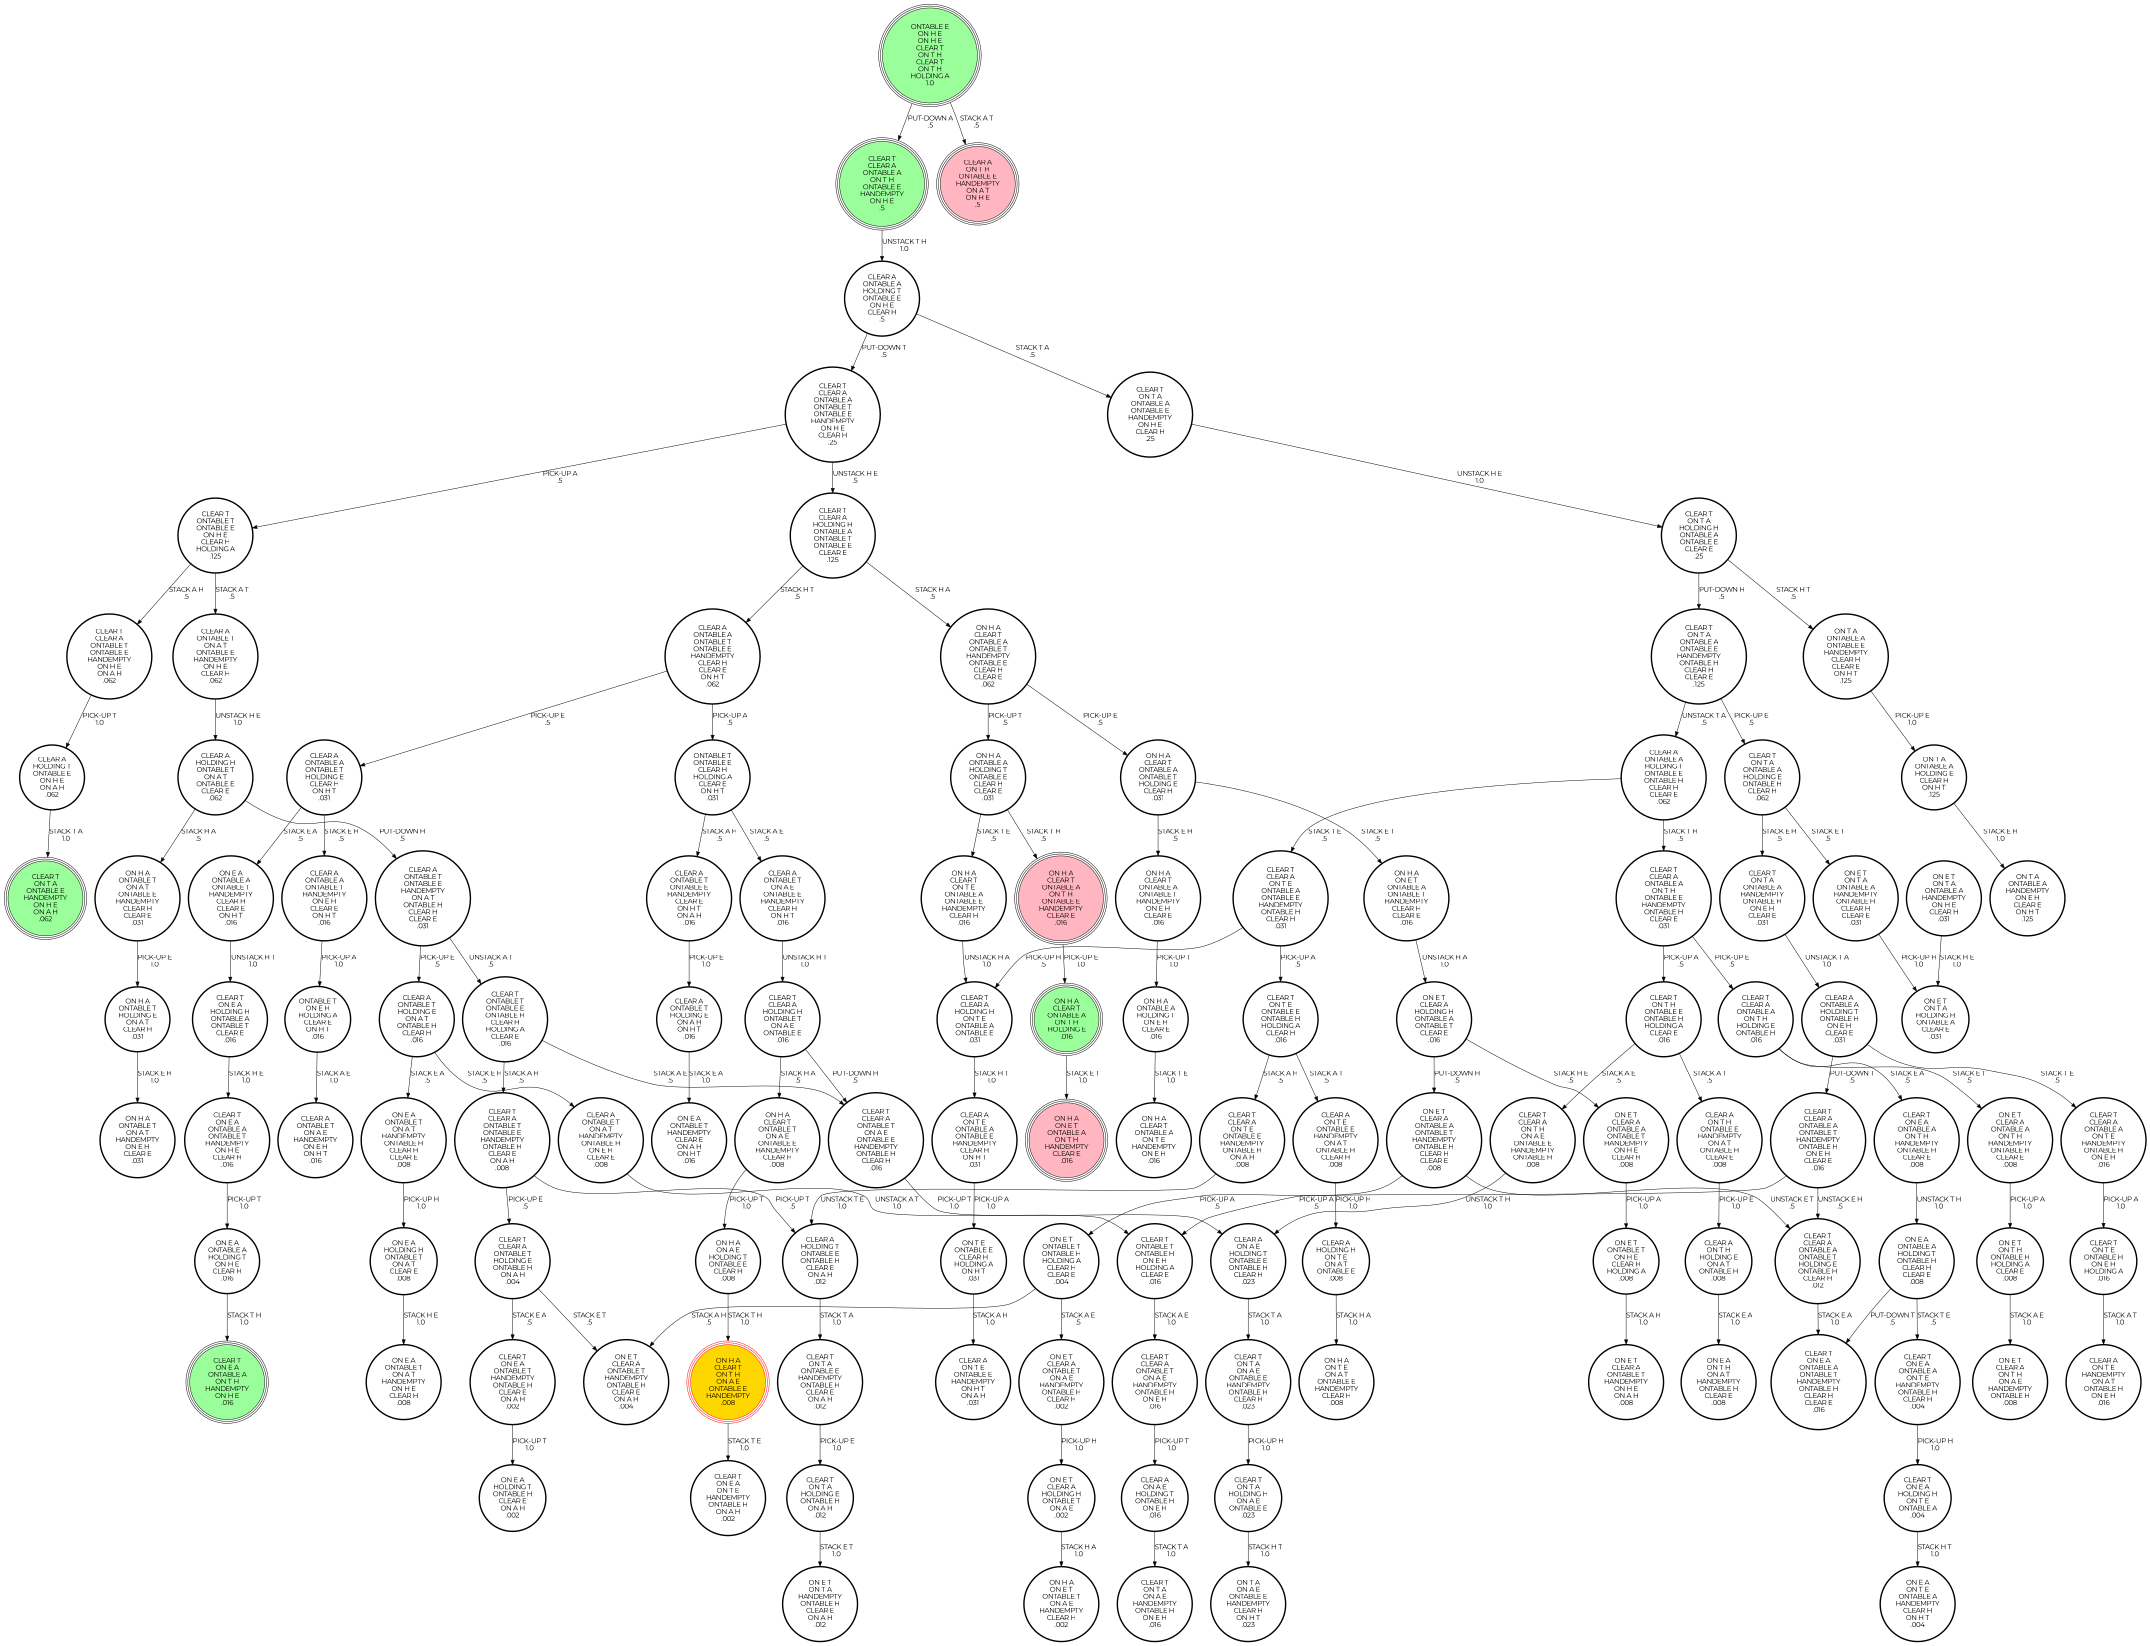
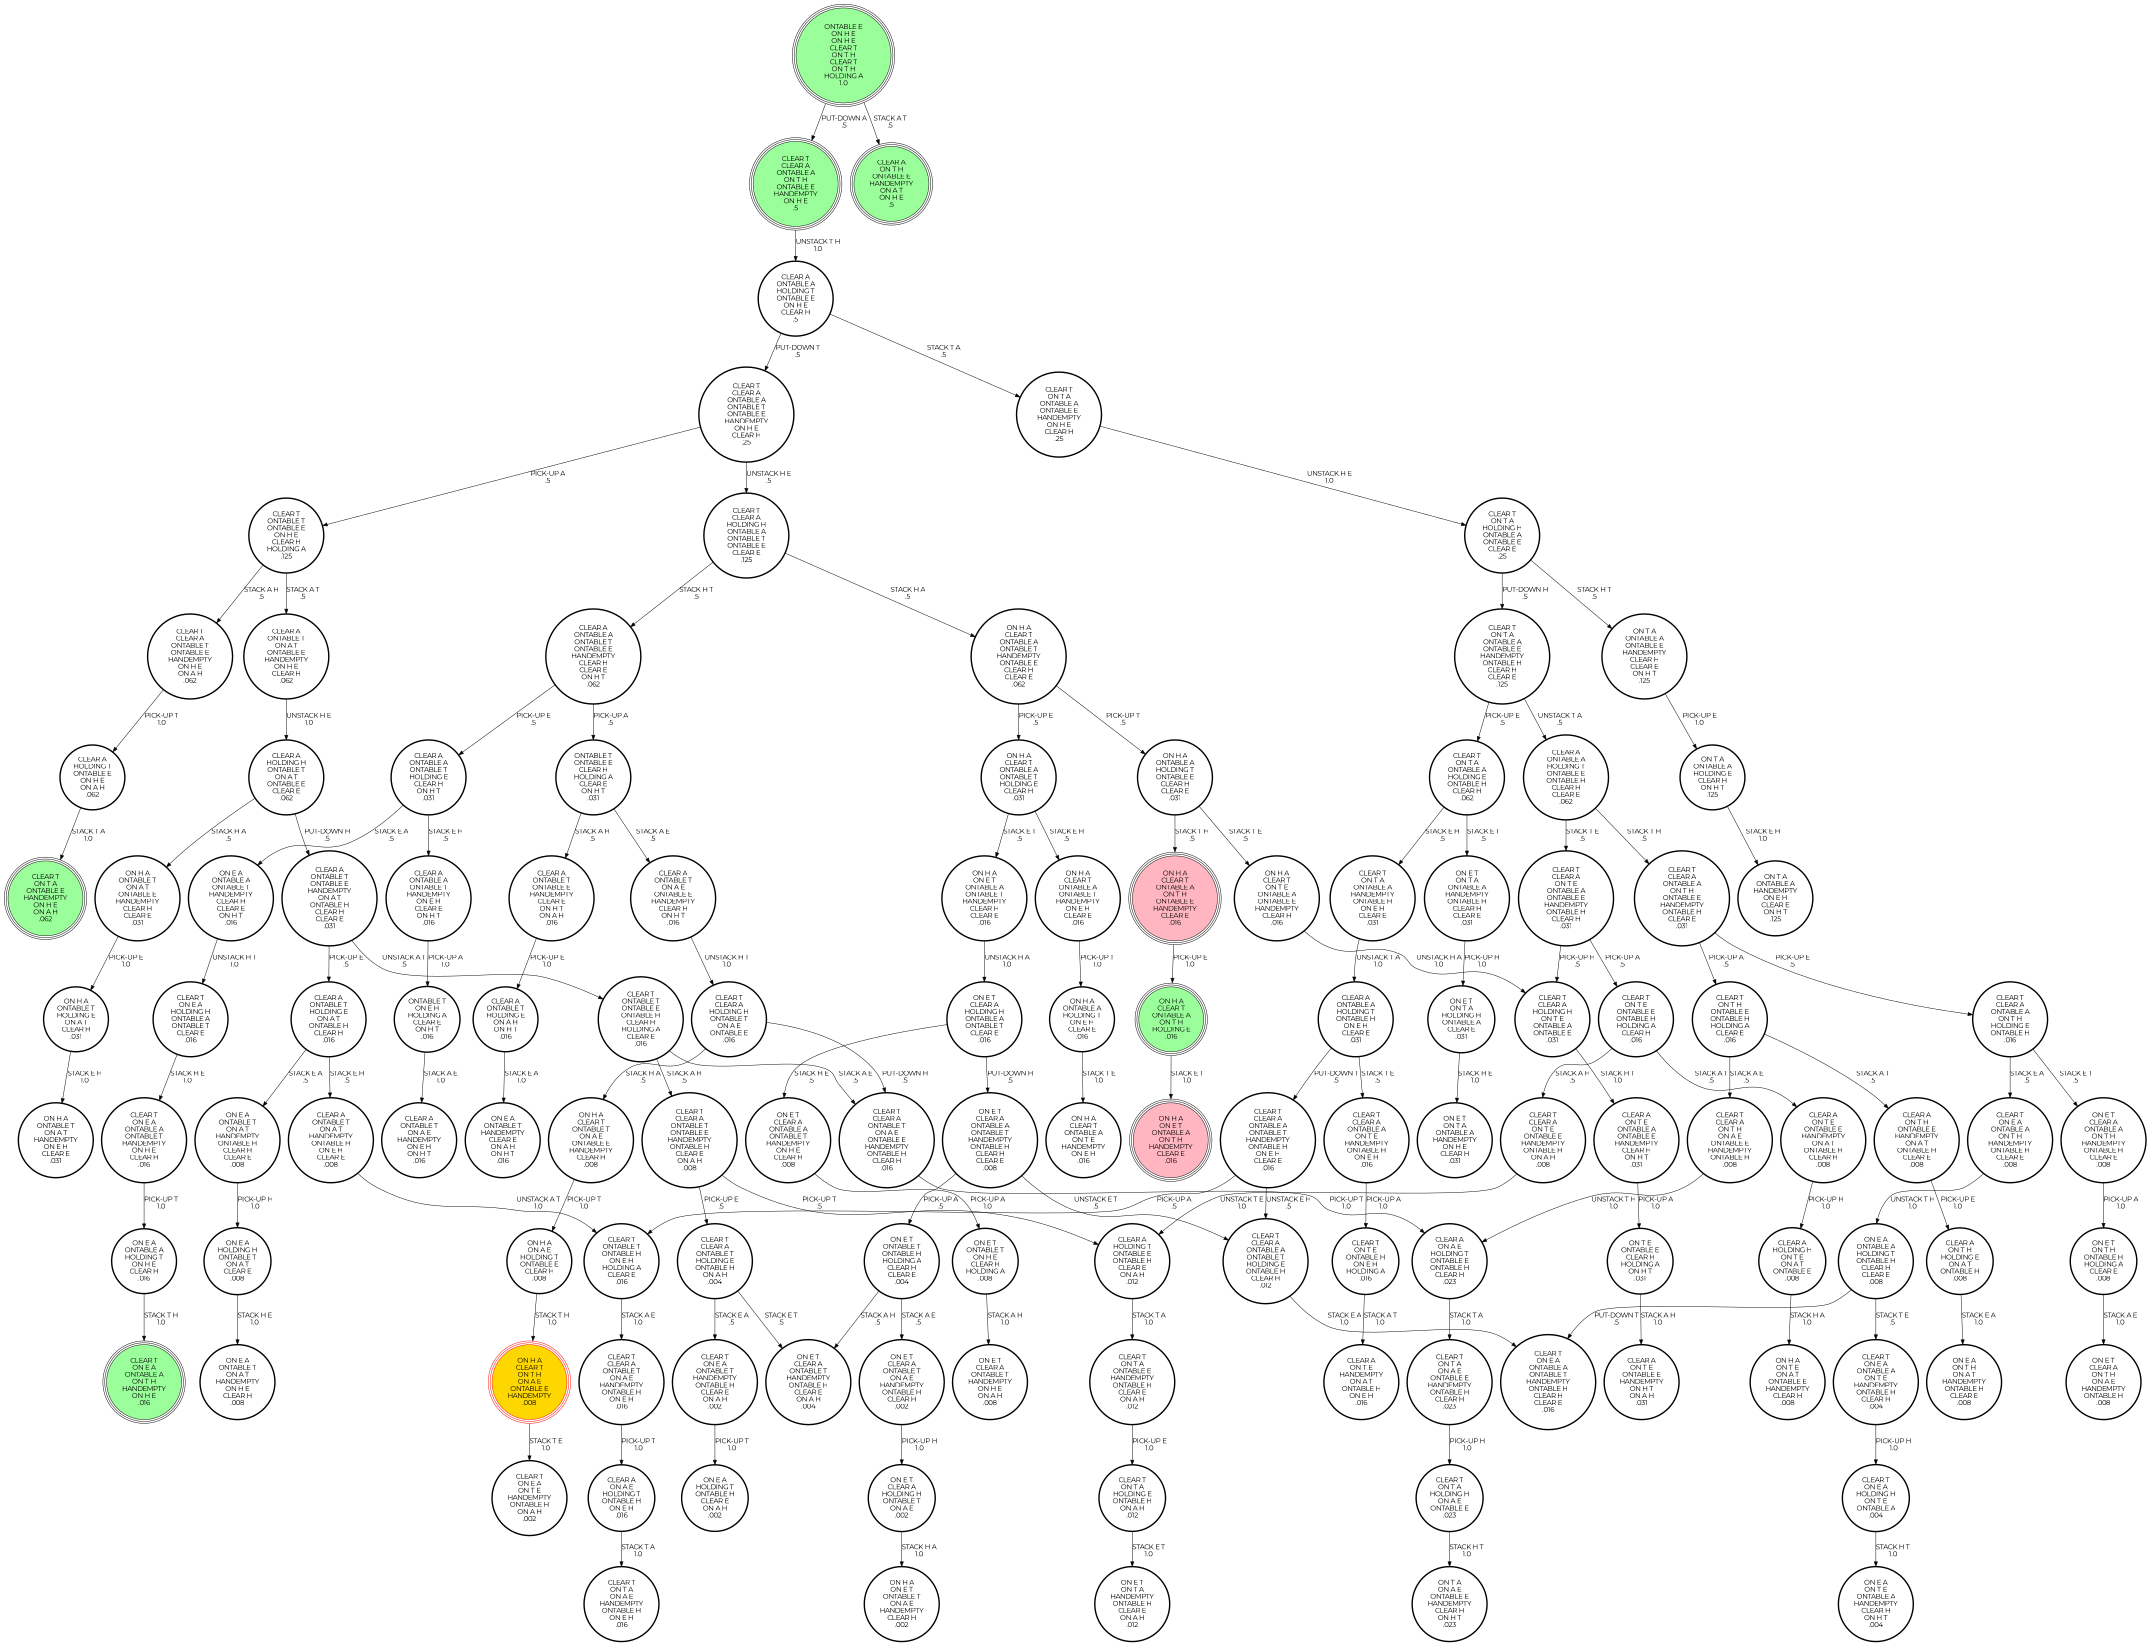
(978, 184) -> (891, 184)
(1940, 958) -> (1458, 1075)
